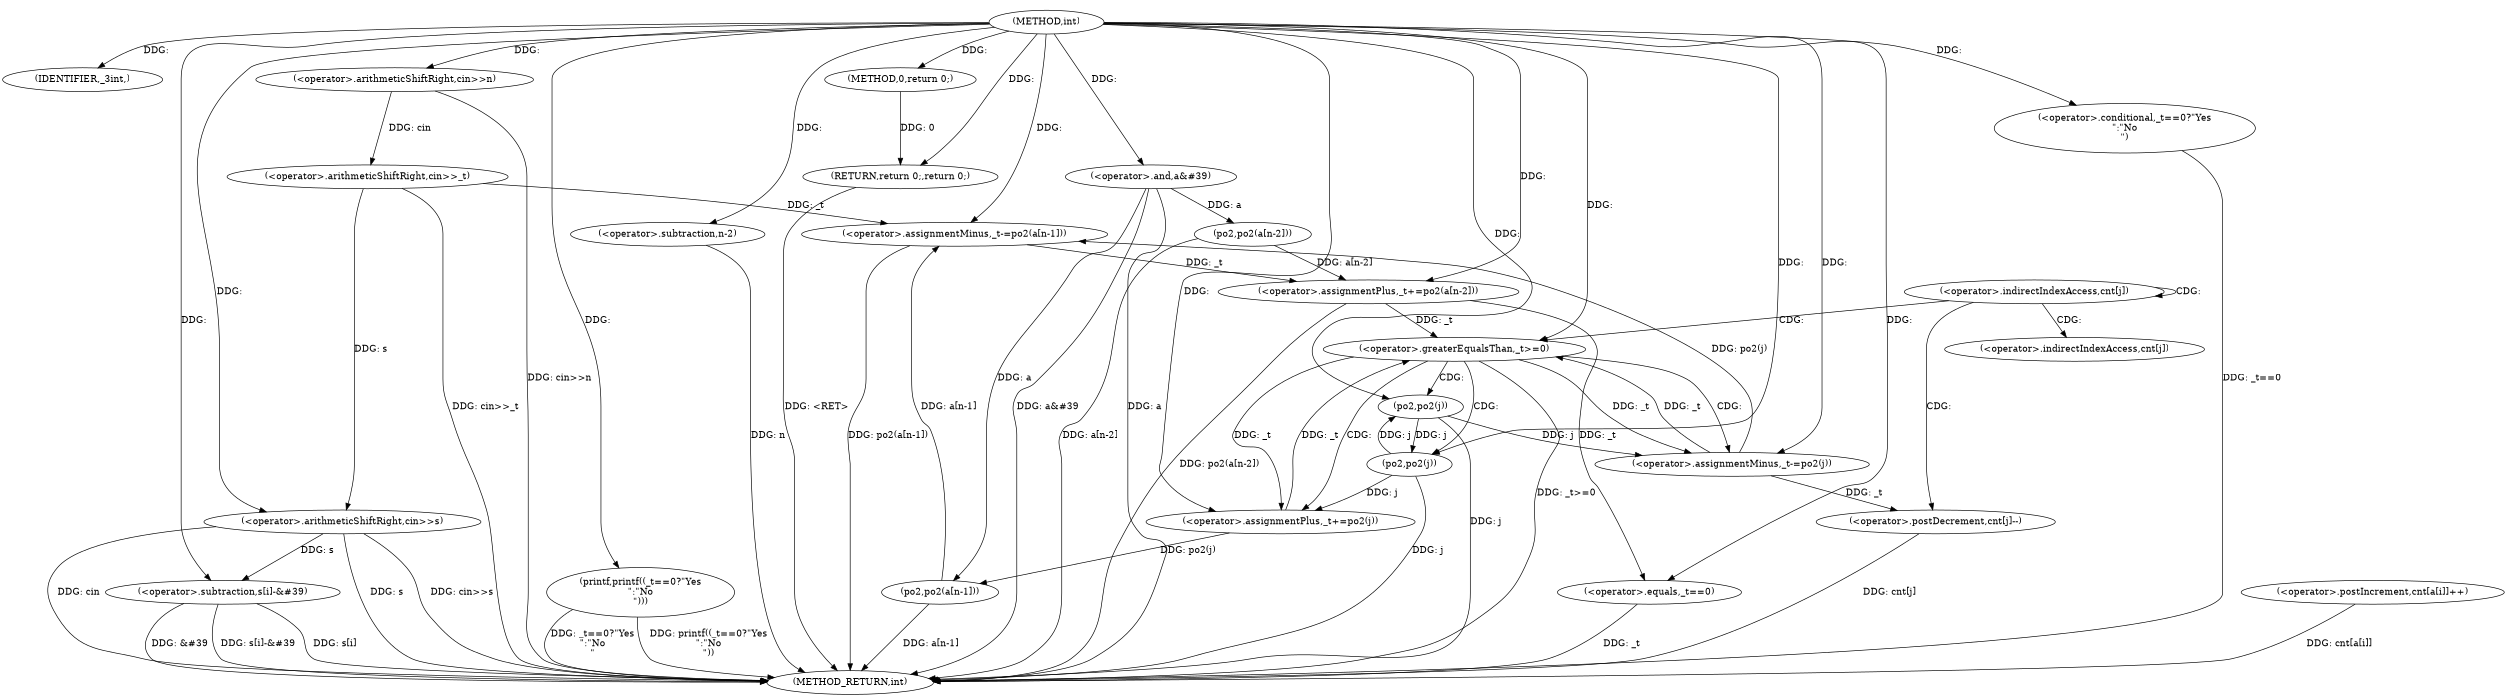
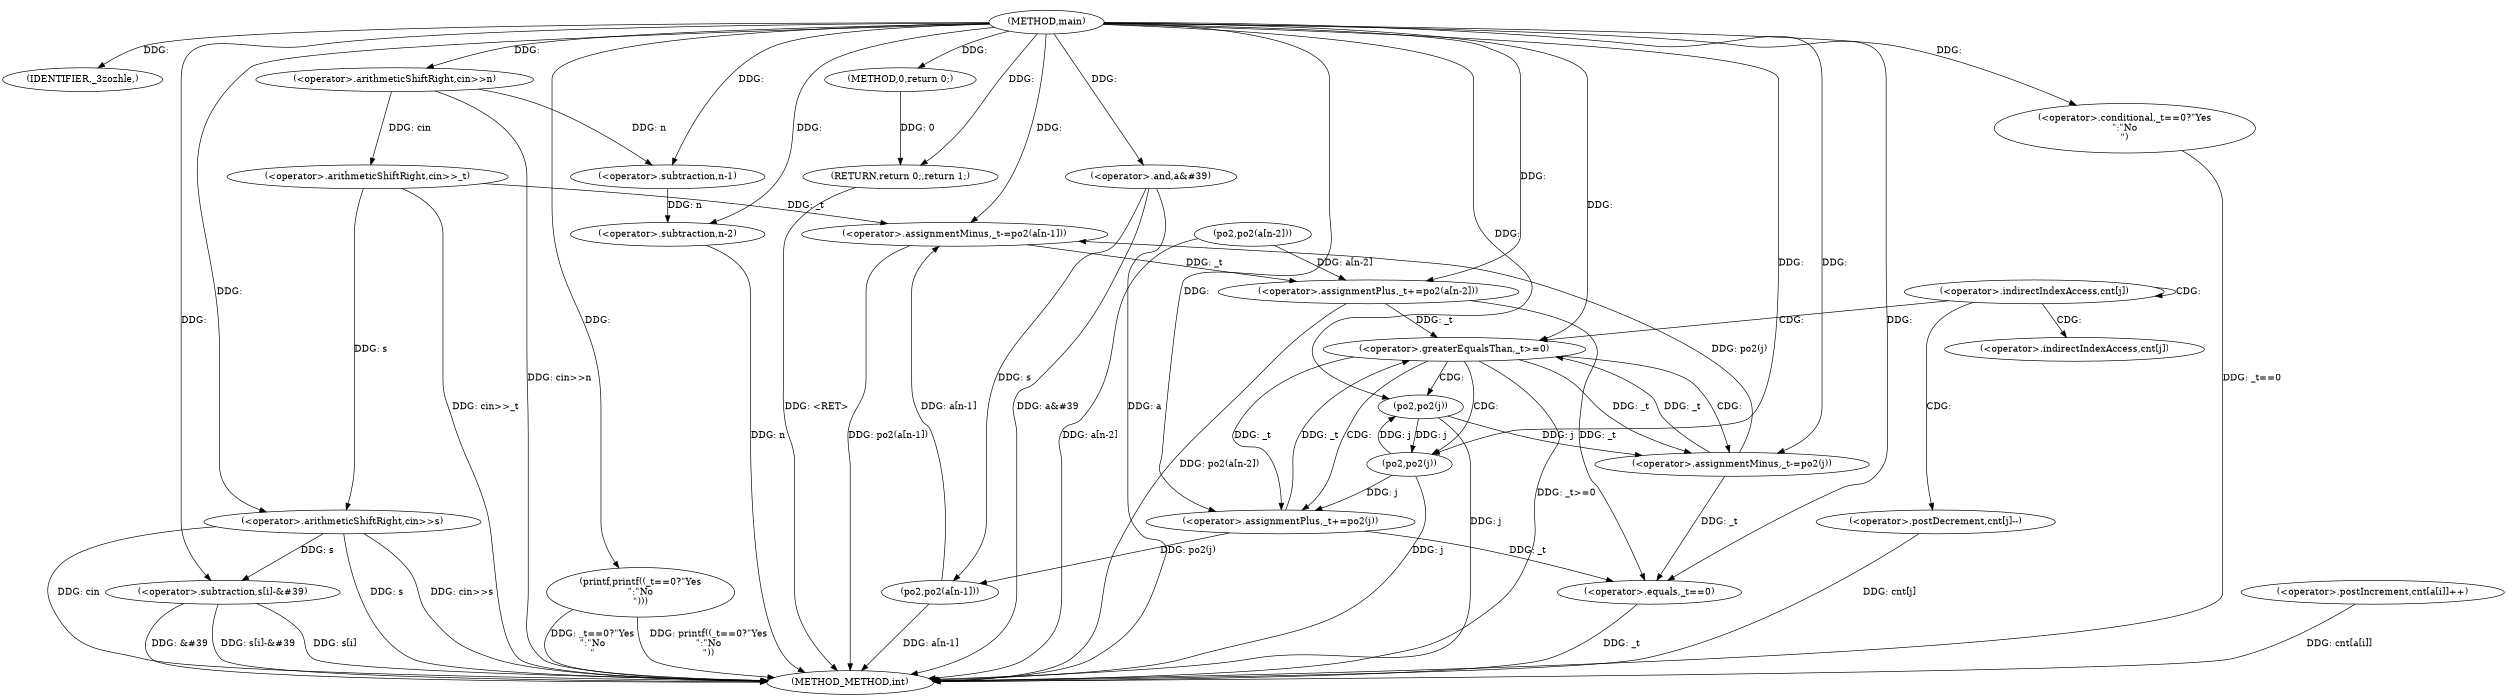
(1047, 22) -> (1047, 22)
(83, 80) -> (83, 80)
none -> (668, 177)
(900, 177) -> (900, 177)
(1199, 204) -> none
(1015, 378) -> (1015, 378)
(1825, 491) -> (1693, 525)
none -> (1487, 550)
(850, 683) -> (850, 683)
